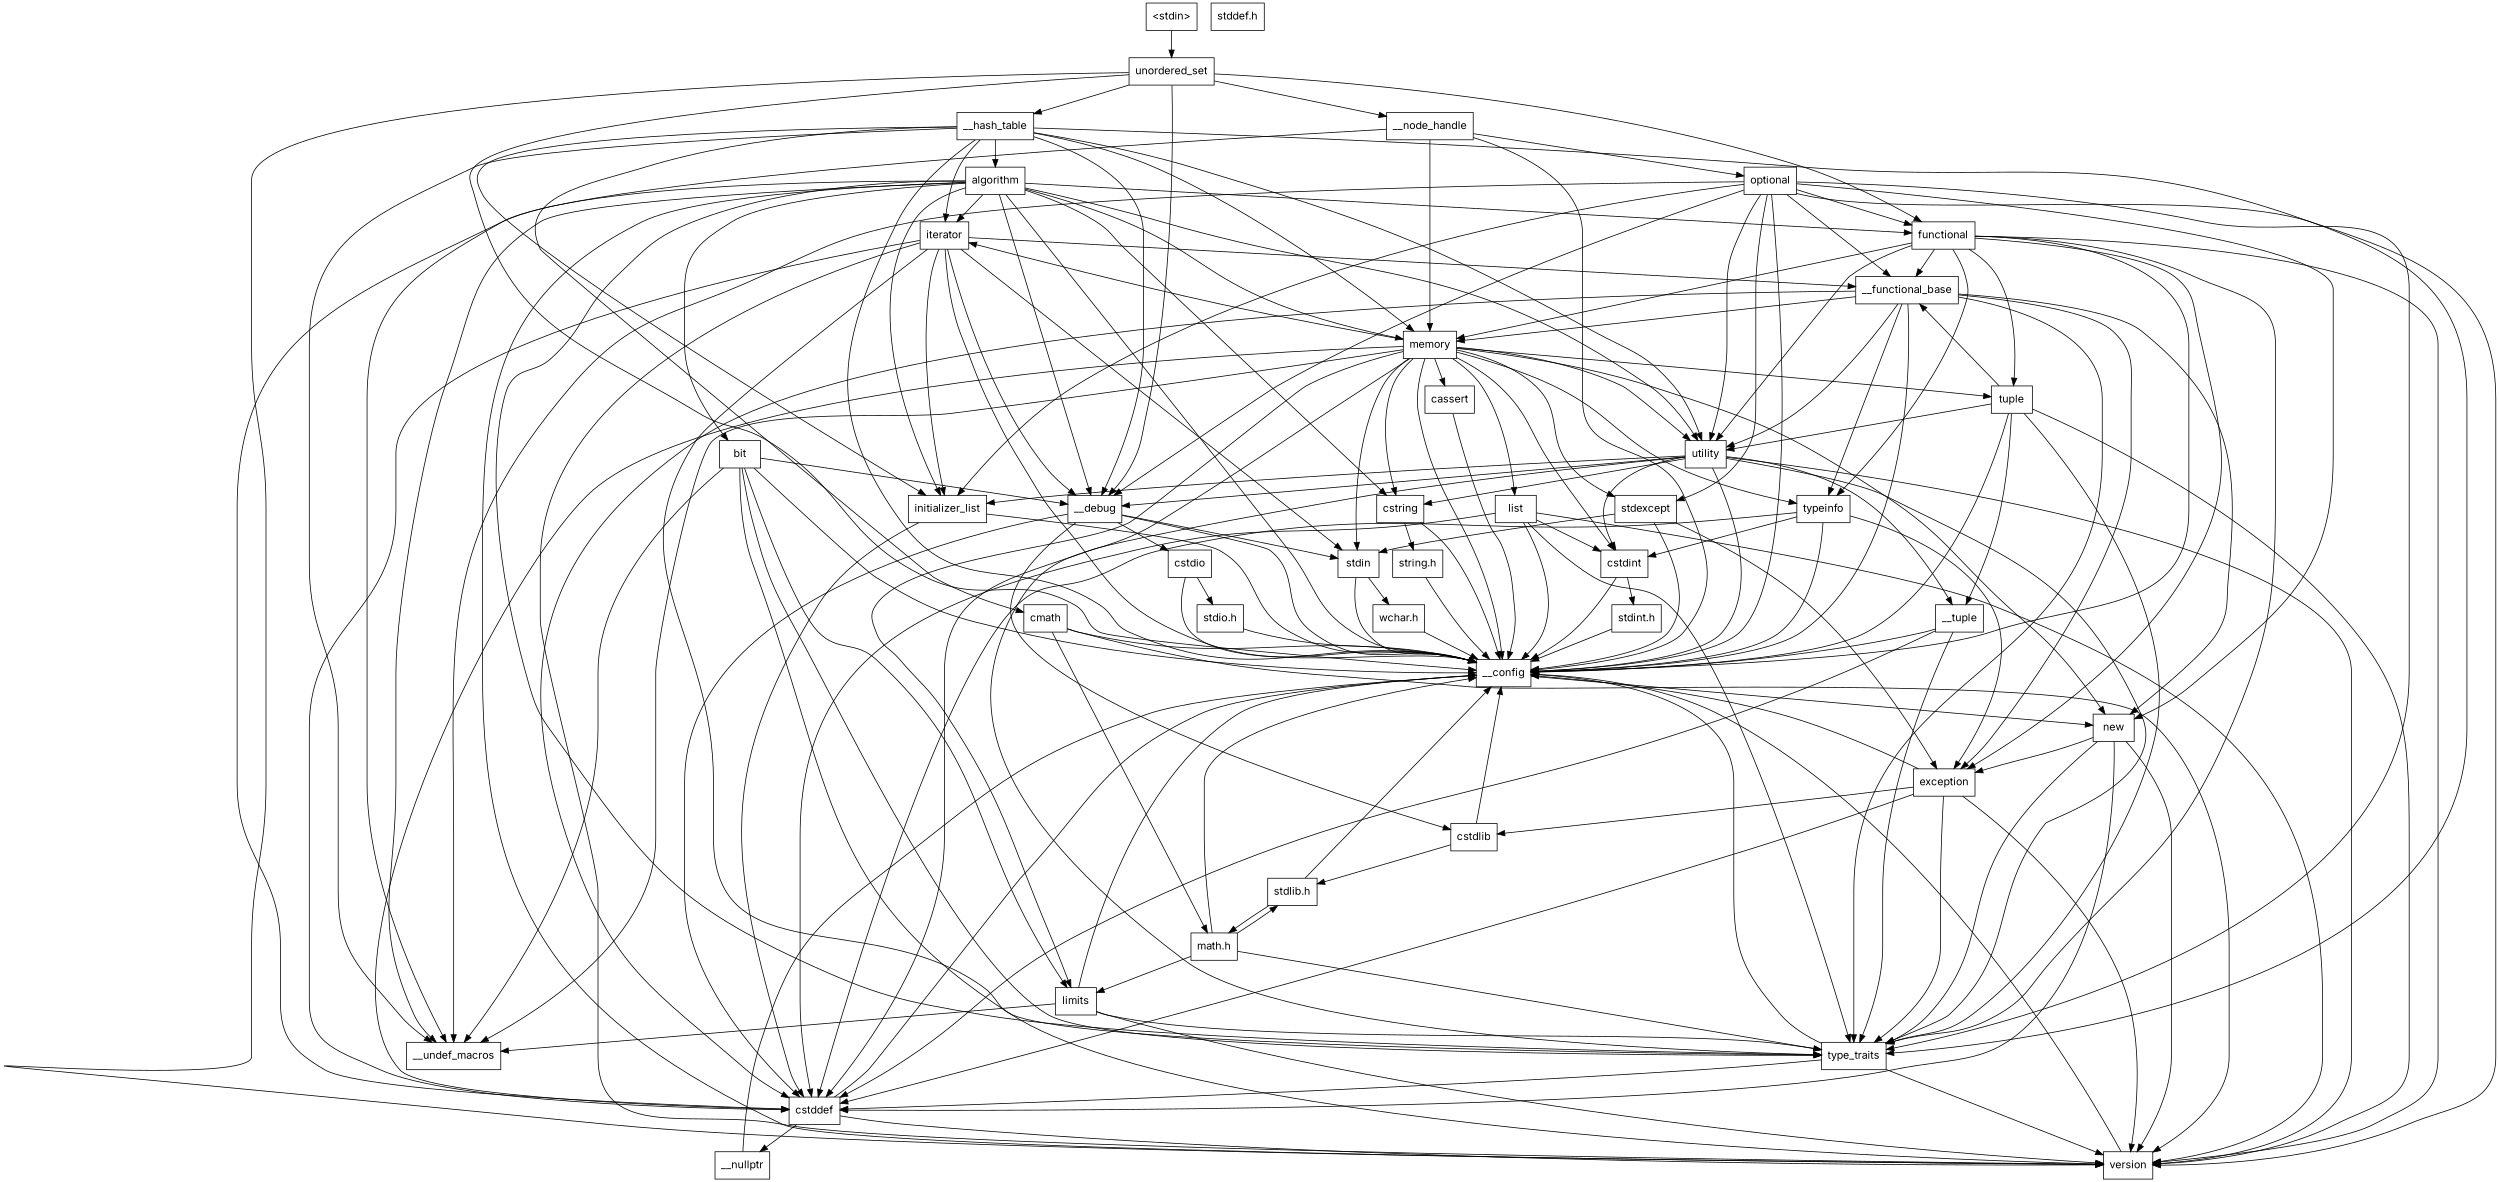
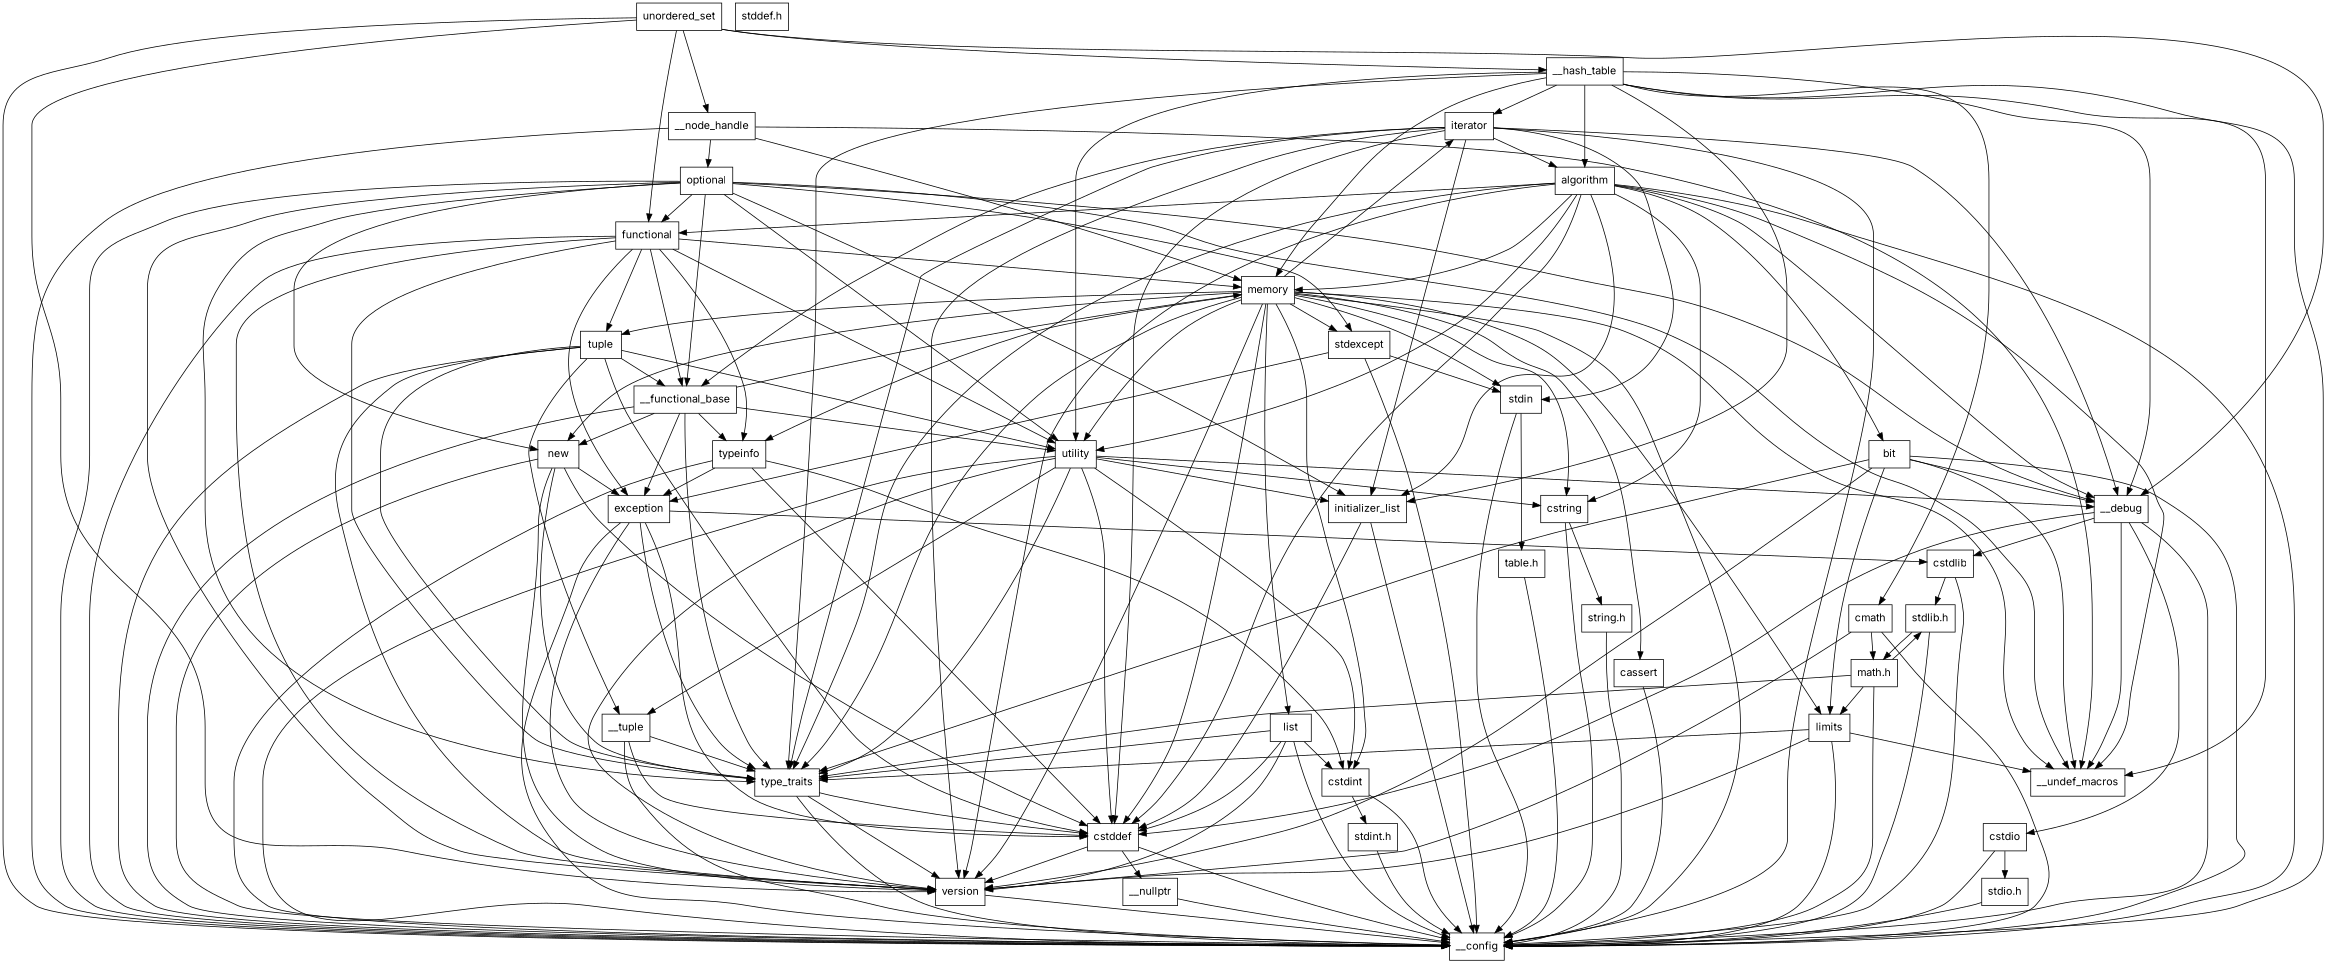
(1172, 17) -> none
(973, 205) -> (1516, 148)
(873, 376) -> (791, 655)
(1268, 544) -> (2121, 645)
none -> (1147, 566)
(1399, 618) -> (1522, 564)
(1808, 700) -> (257, 909)
